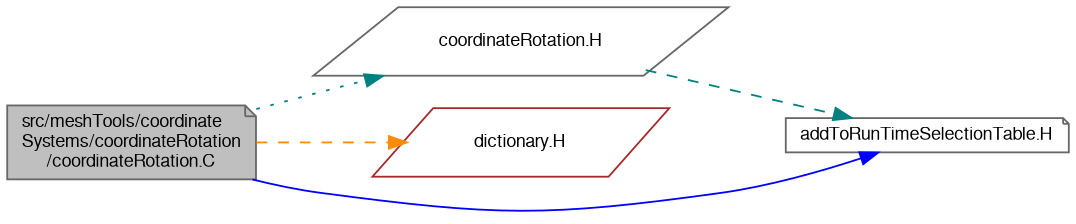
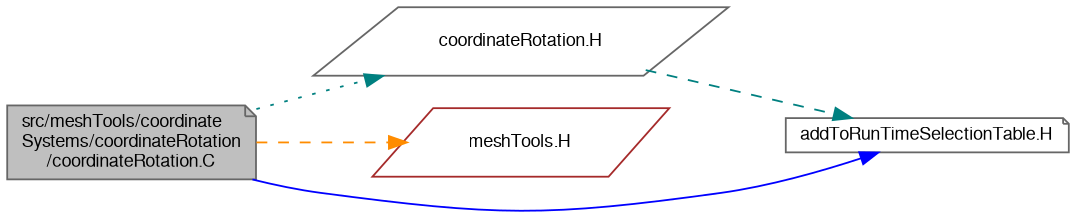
(521, 142) -> (521, 142)
